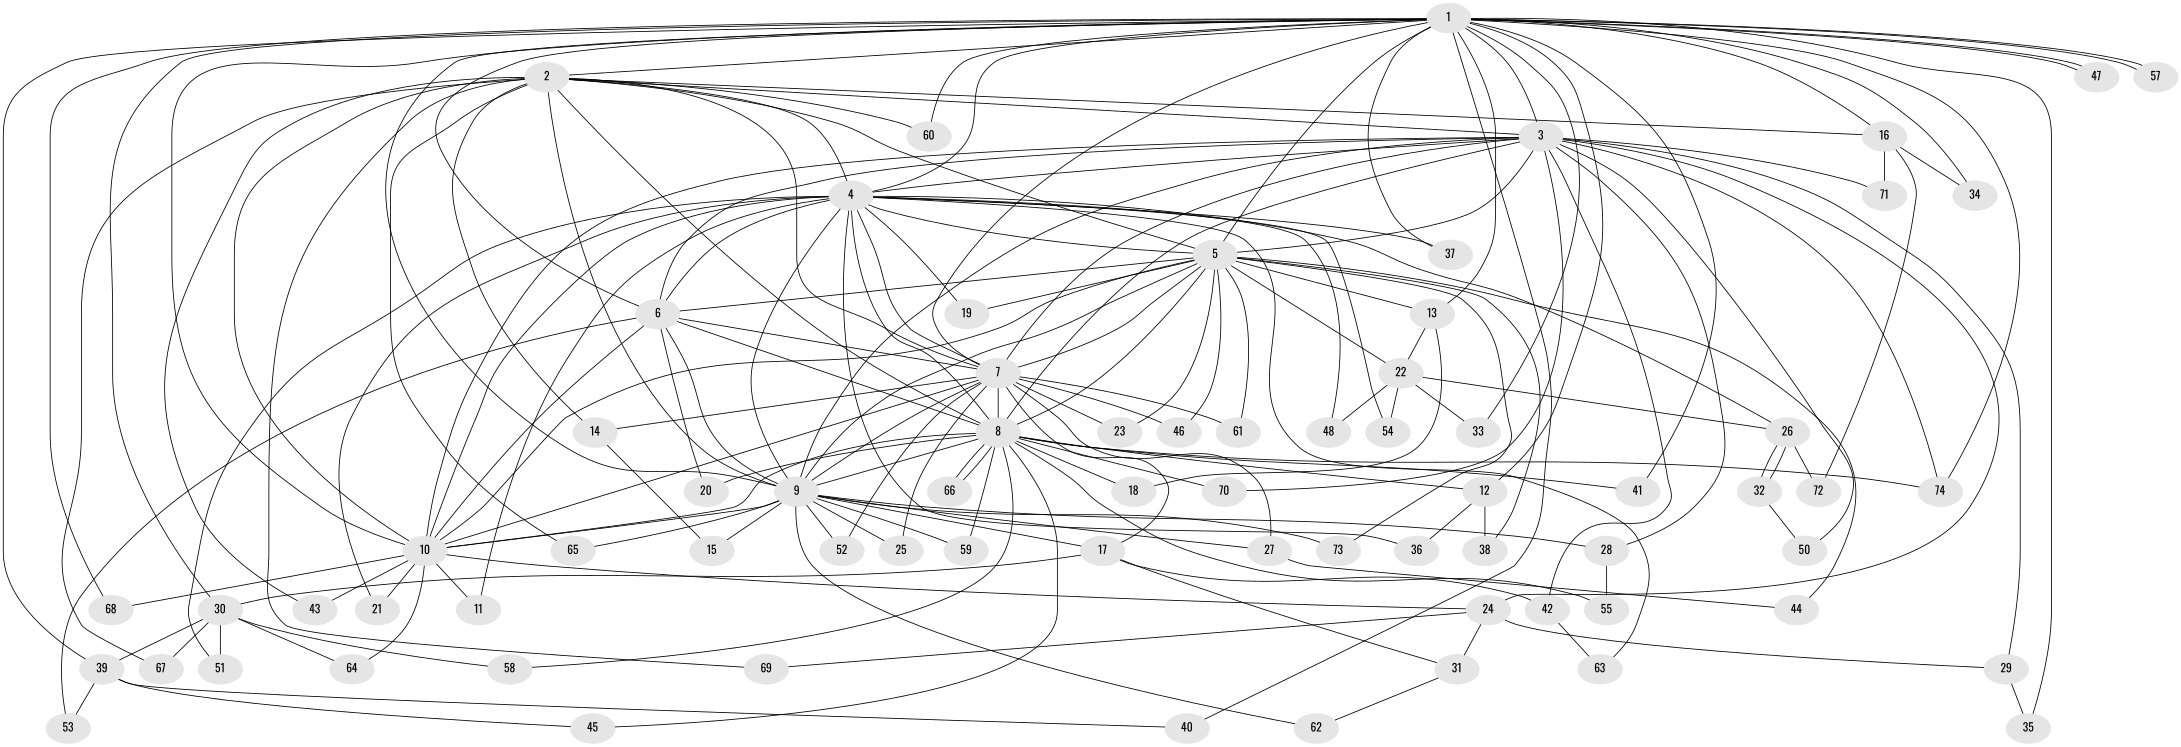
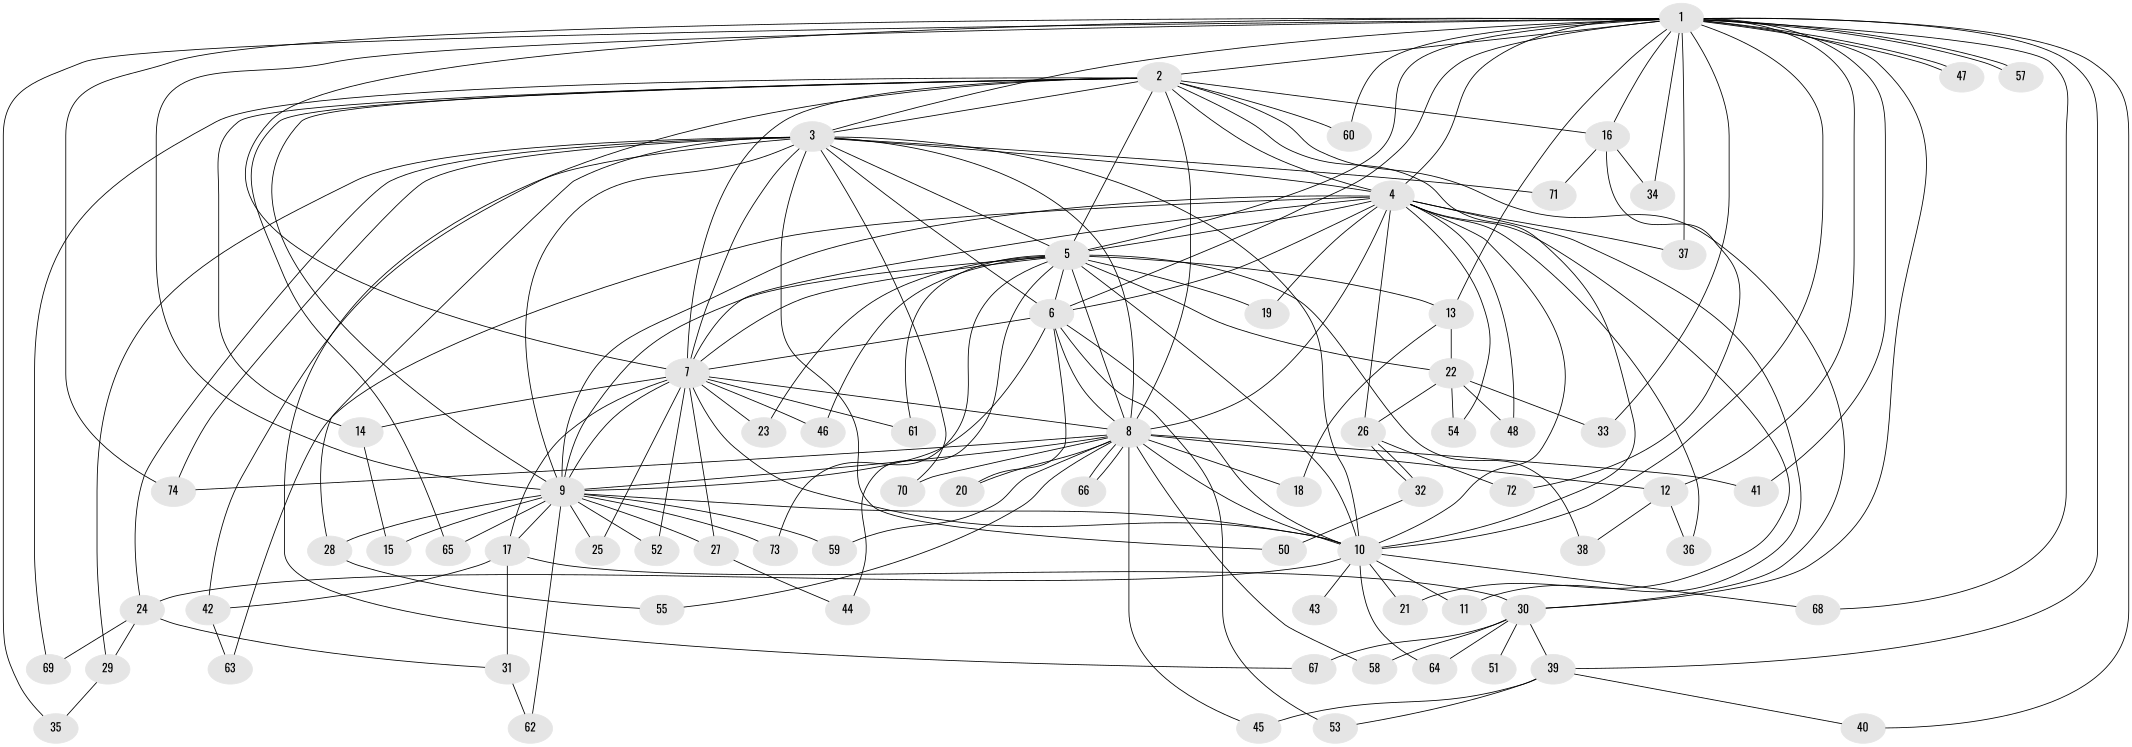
(202, 256) -> (1739, 261)
(404, 304) -> none
